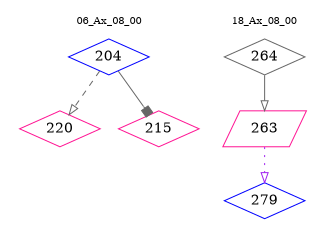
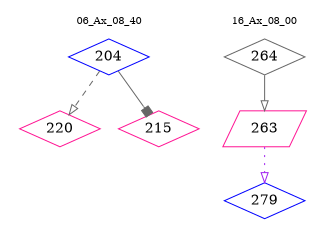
(109, 21) -> (109, 21)
(265, 21) -> (265, 21)
